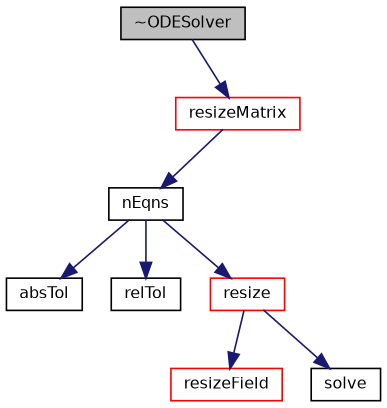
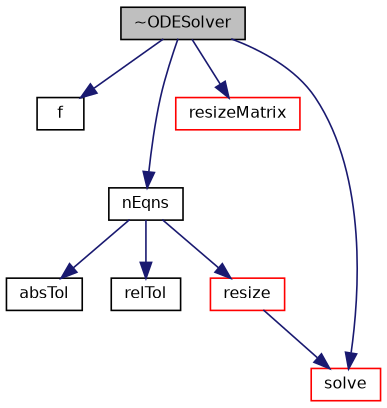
none -> (60, 114)
(198, 153) -> (159, 104)
none -> (346, 170)
(227, 385) -> none
(346, 385) -> (346, 385)
